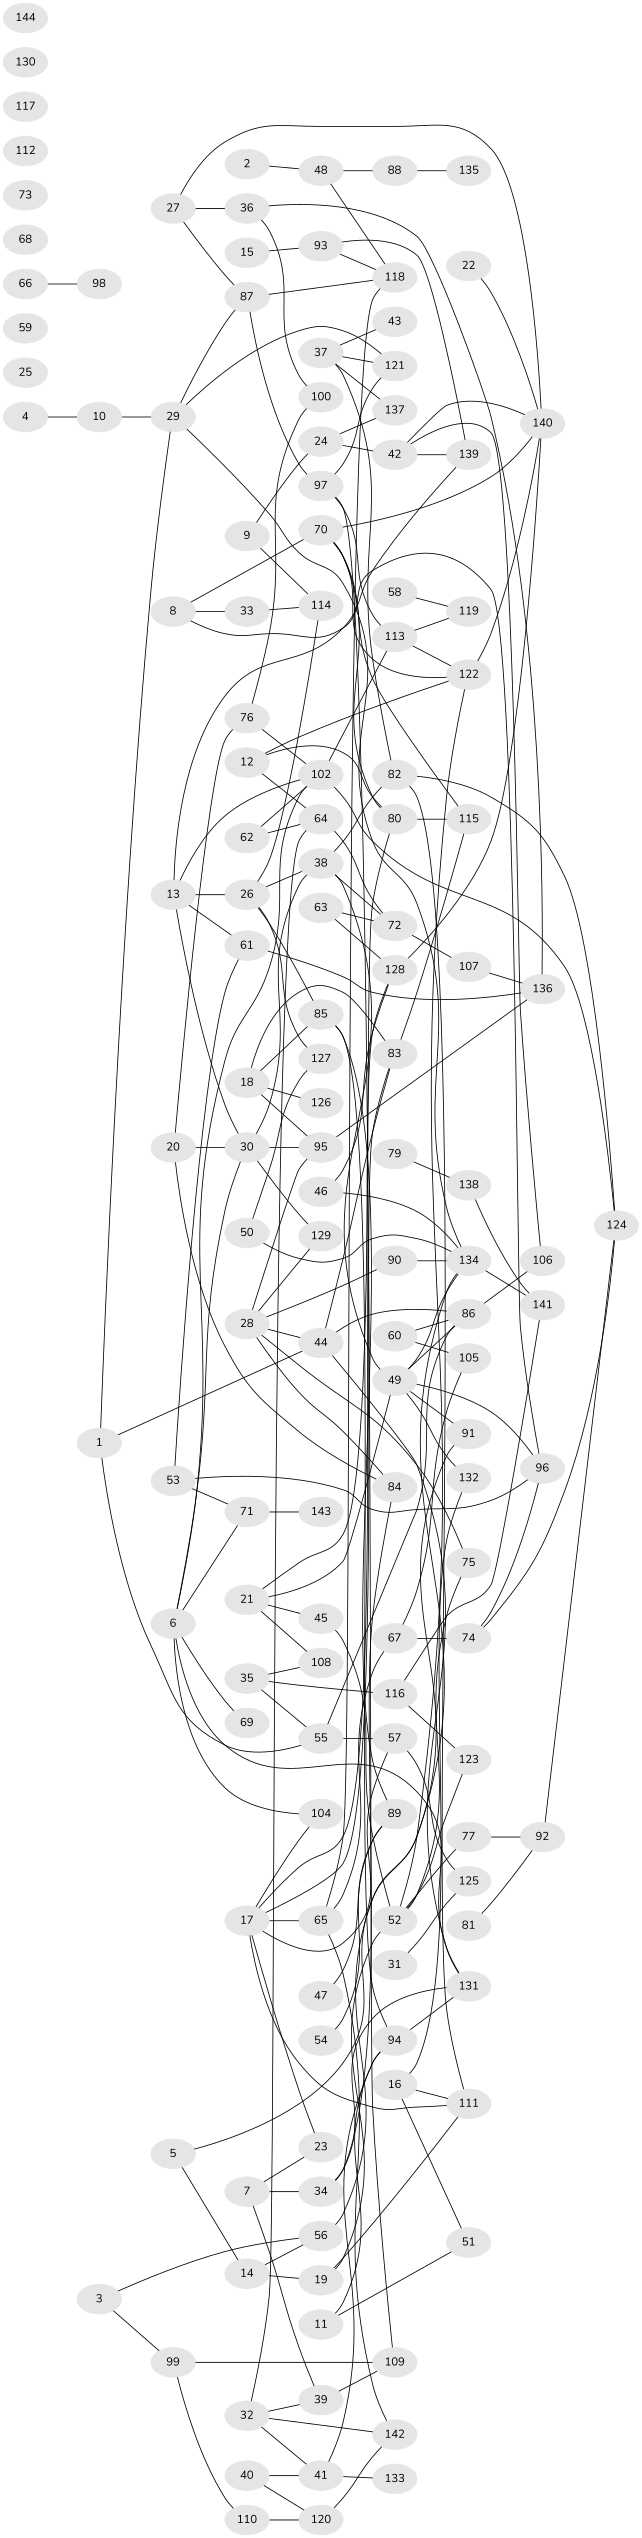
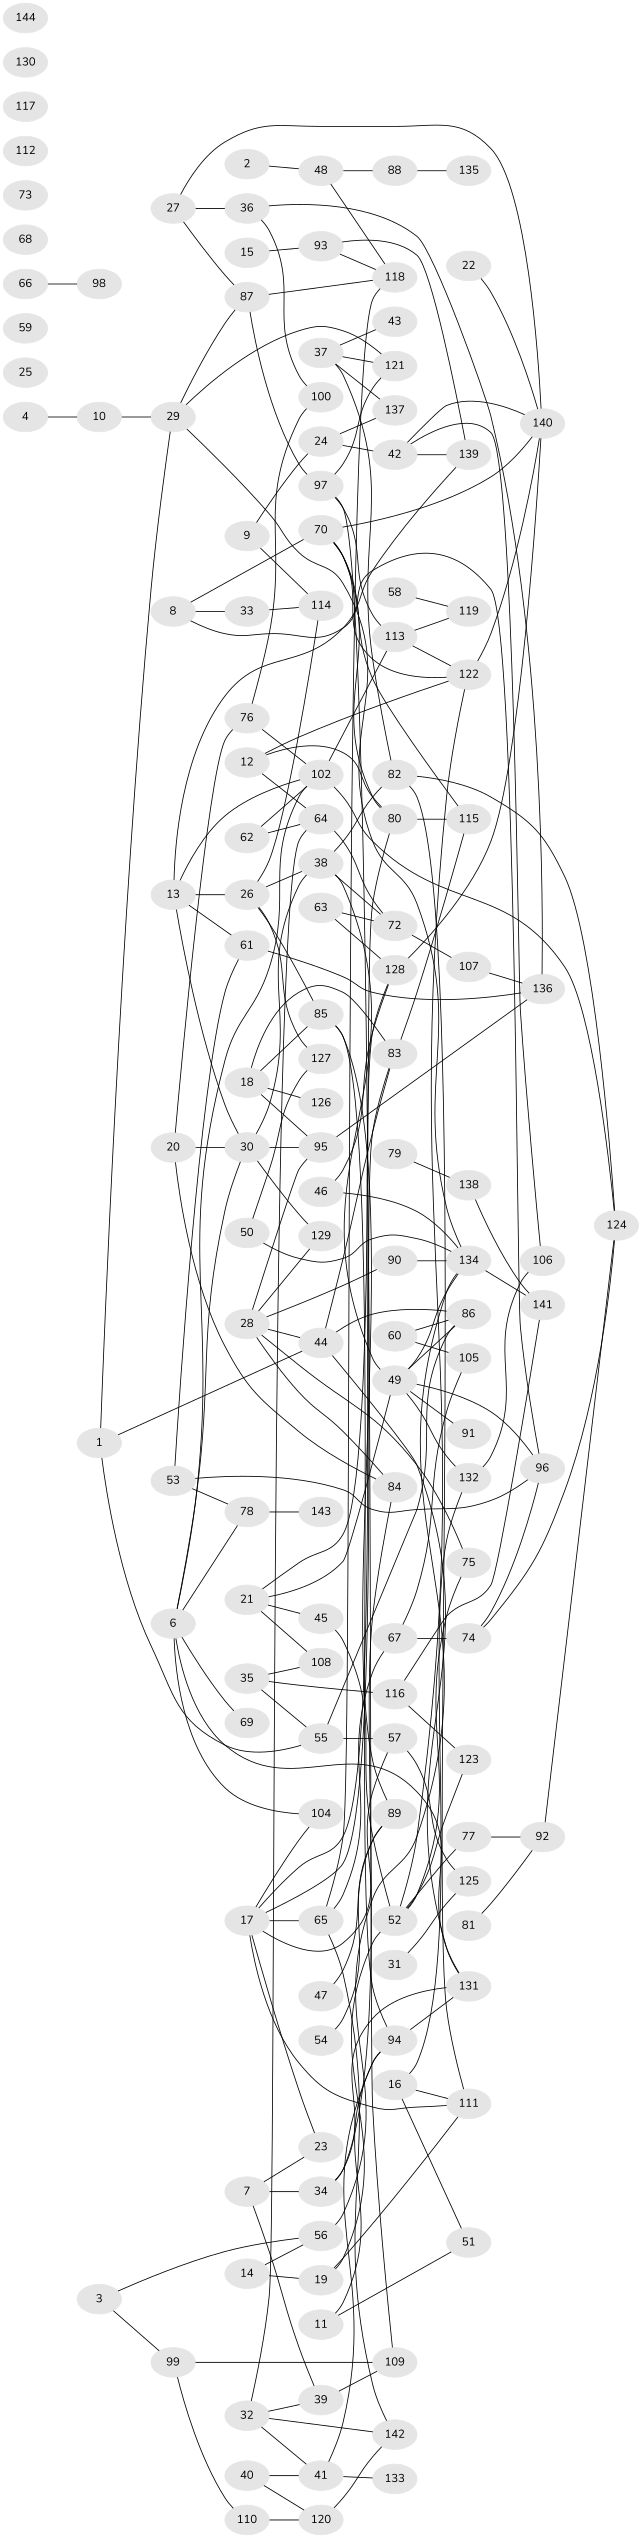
(505, 1288) -> (506, 1370)
(247, 1512) -> (247, 1512)
(173, 2154) -> none
